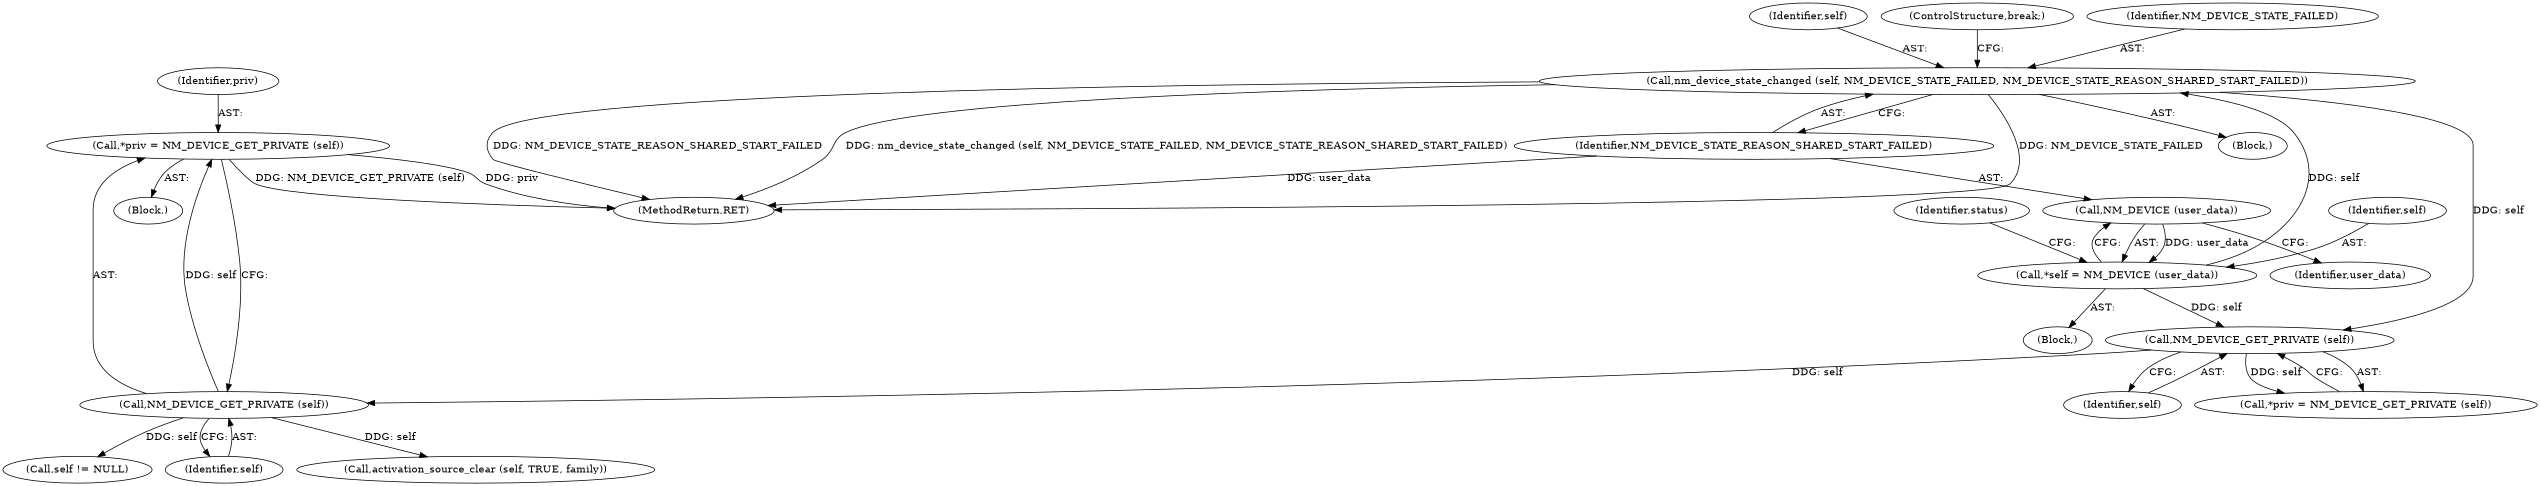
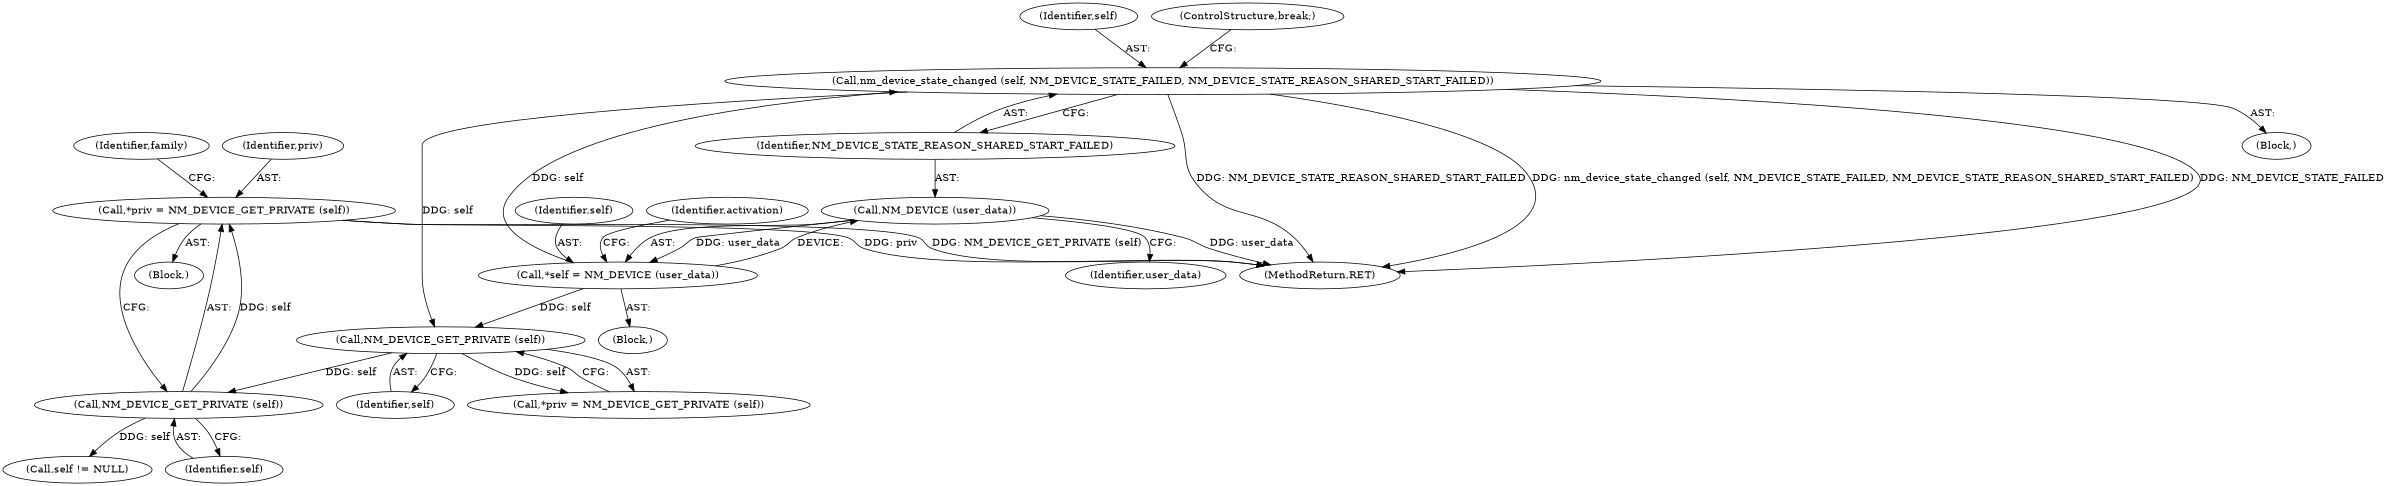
(2233, 16) -> none
none -> (142, 146)
(1186, 181) -> (1154, 231)
(1962, 211) -> (727, 211)
(2109, 243) -> (822, 243)
(476, 470) -> none
